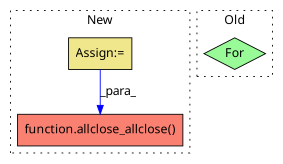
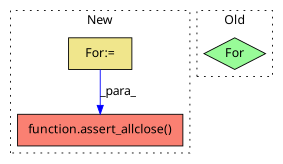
(100, 54) -> (100, 54)
(100, 130) -> (100, 130)
